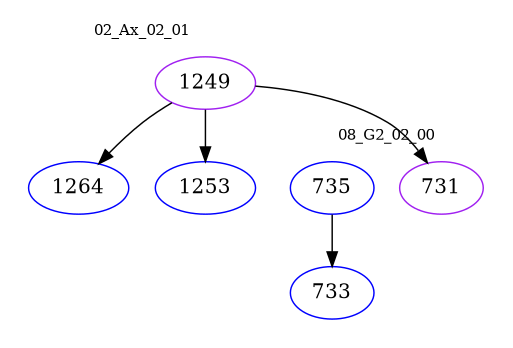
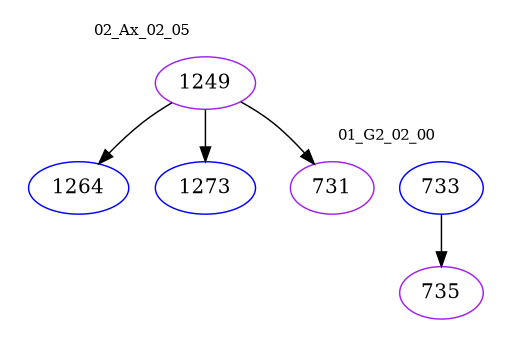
(142, 31) -> (142, 31)
(387, 136) -> (387, 136)
(205, 188) -> (205, 188)
(332, 188) -> (441, 293)
(332, 233) -> (441, 233)
